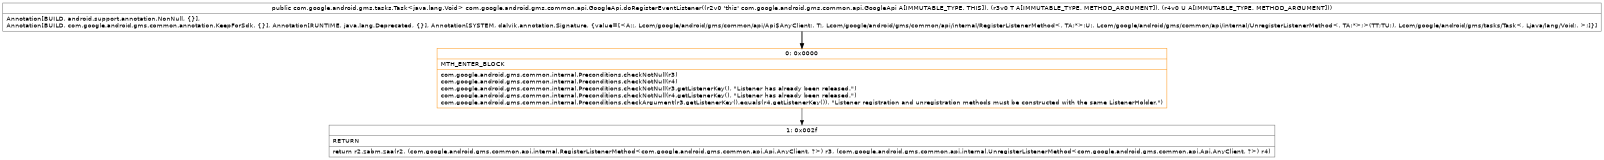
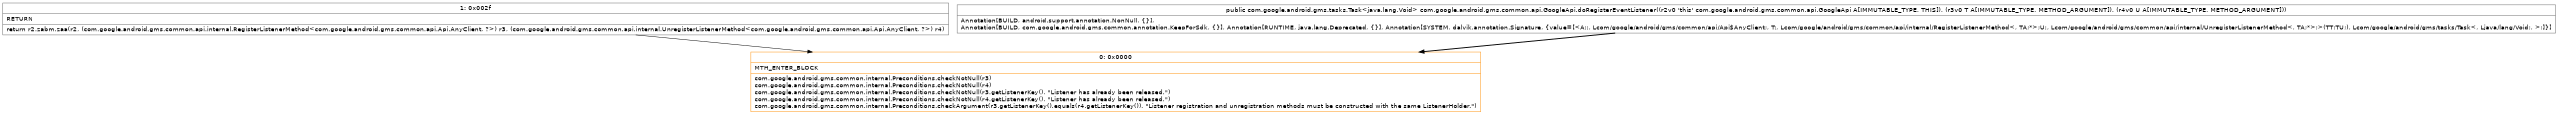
(802, 114) -> (722, 43)
